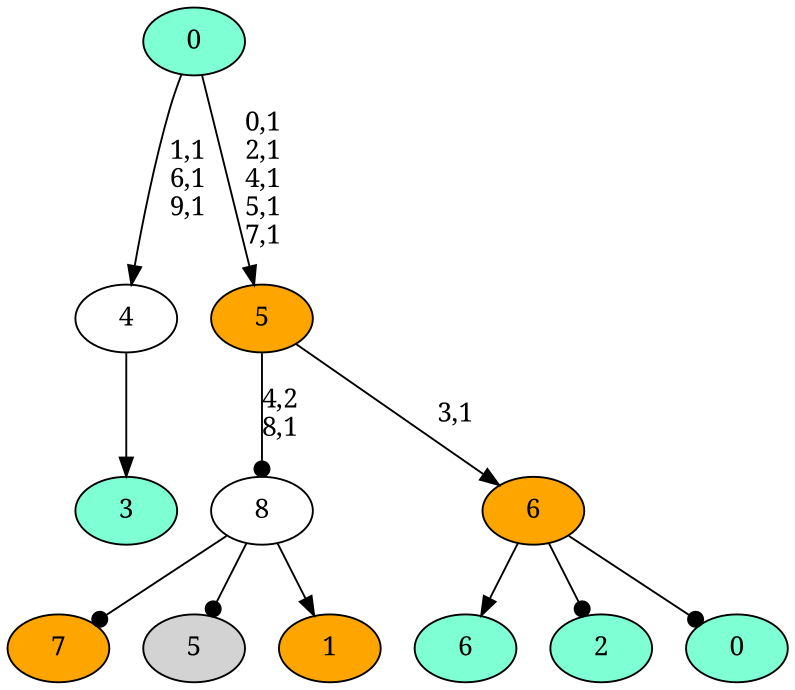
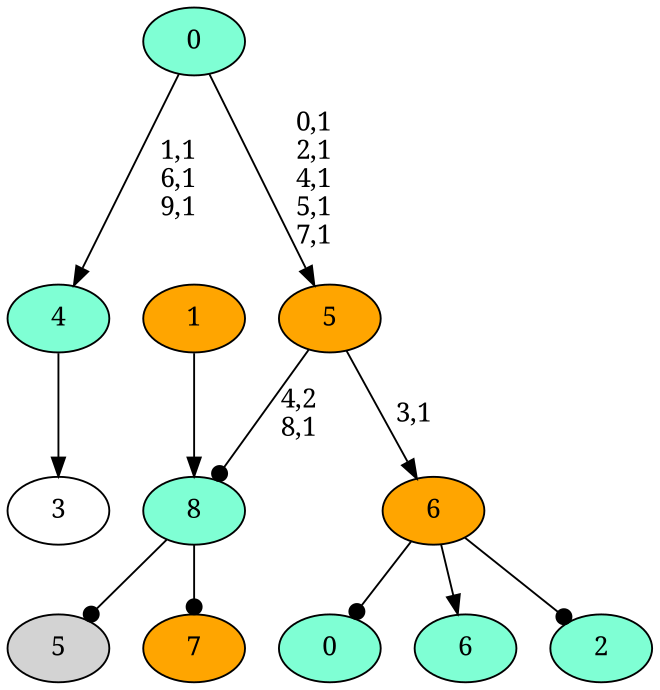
(126, 319) -> (58, 319)
(126, 511) -> (58, 511)
(262, 511) -> (194, 511)
(292, 571) -> (194, 405)
